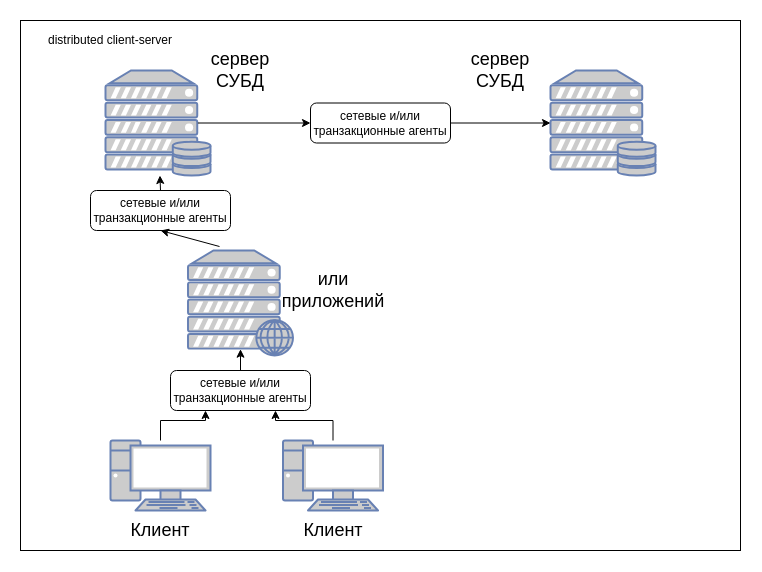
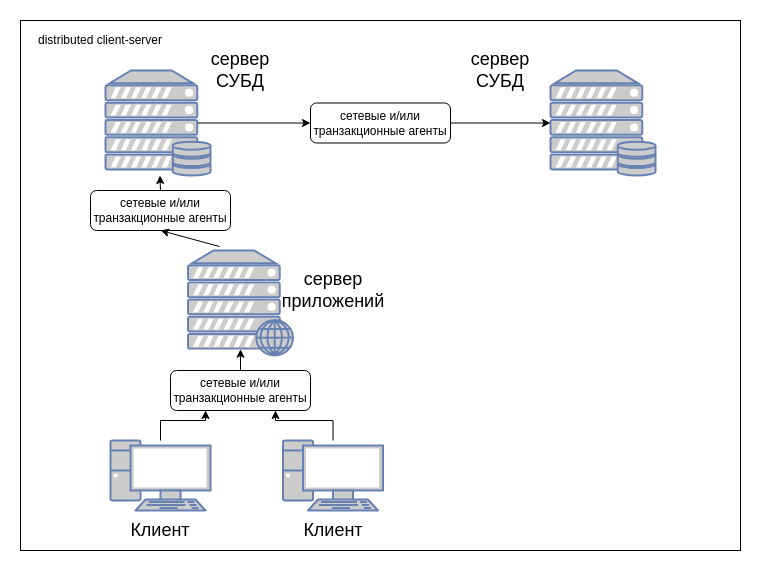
(111, 41) -> (101, 41)
(334, 291) -> (334, 291)
